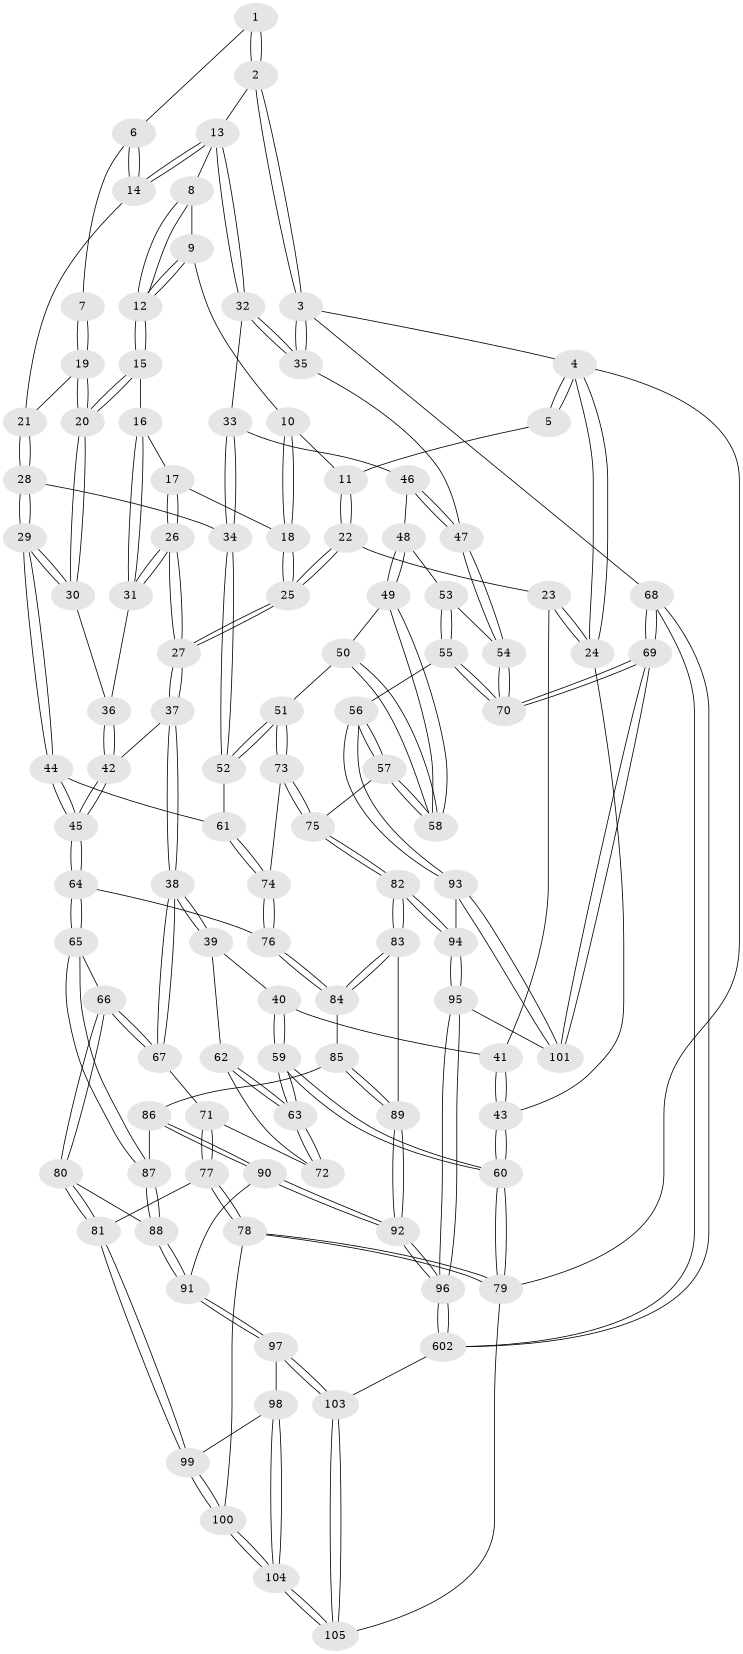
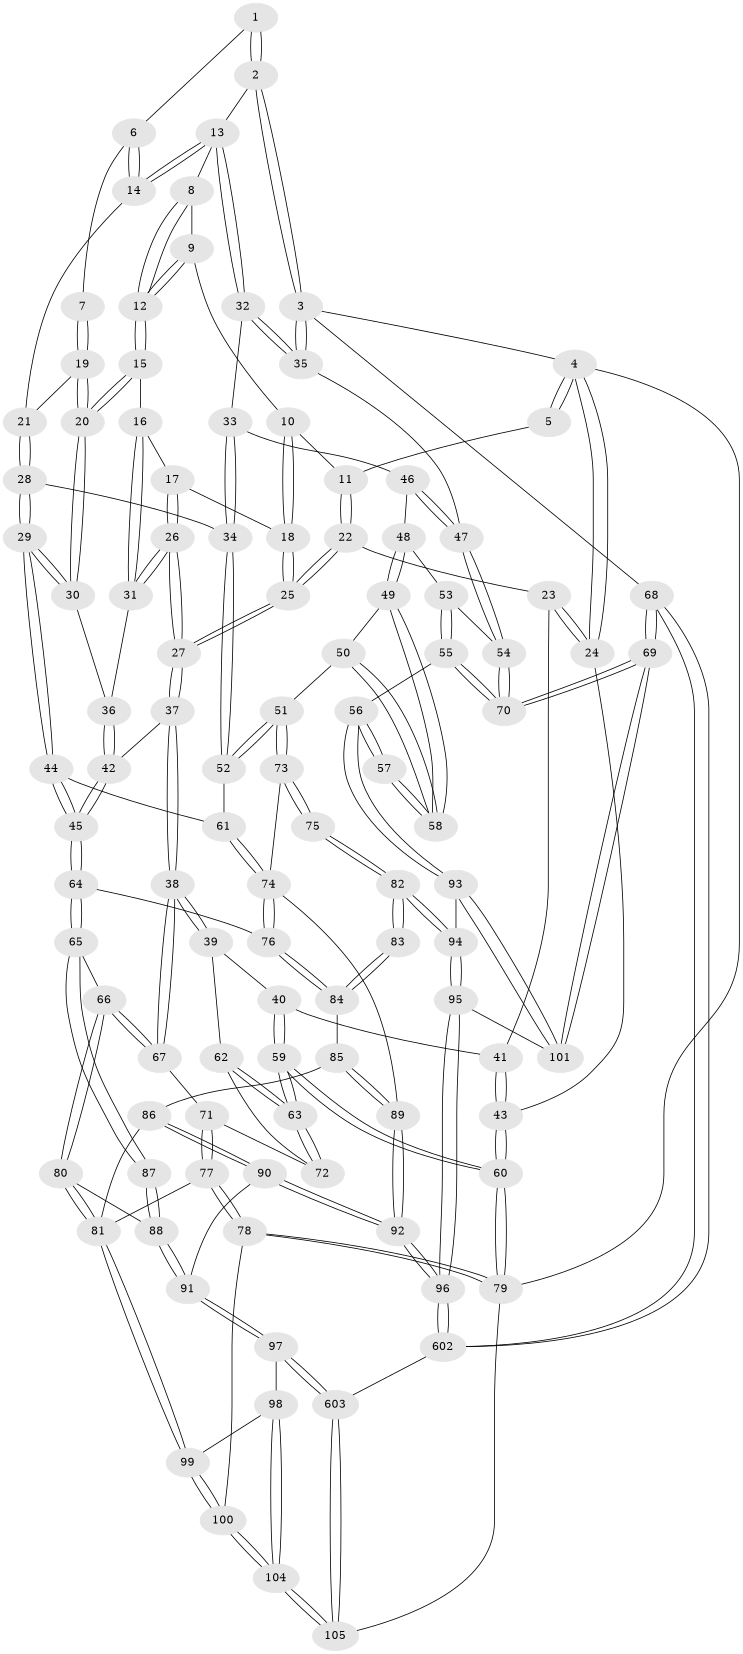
(349, 798) -> none
(398, 1029) -> (368, 990)
(149, 1145) -> (115, 1171)
(336, 1405) -> (336, 1405)
